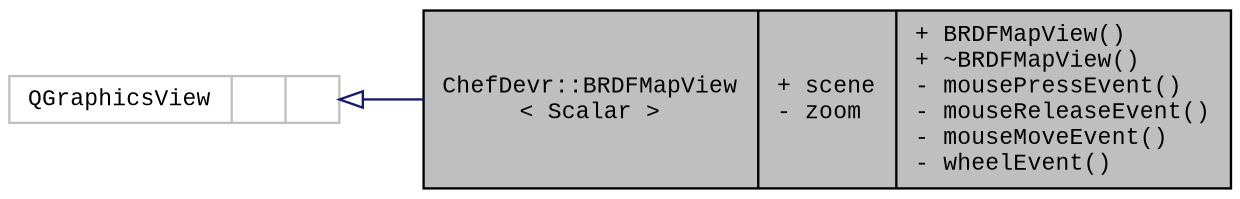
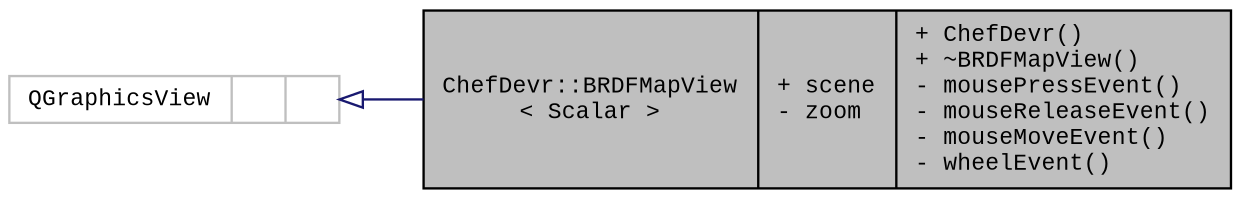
(1022, 34) -> (1000, 34)
